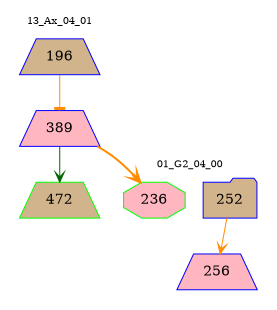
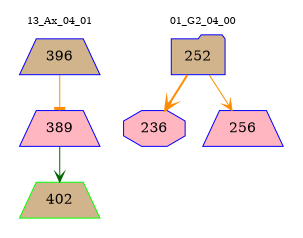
(60, 57) -> (60, 57)
(122, 164) -> (179, 88)
(60, 200) -> (60, 200)
(154, 200) -> (154, 128)
